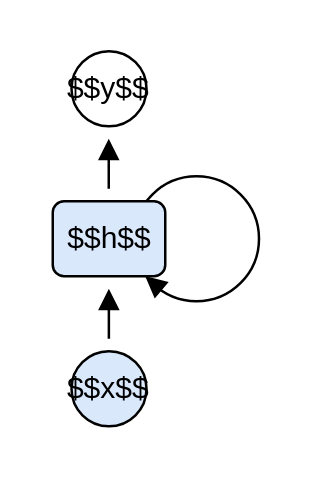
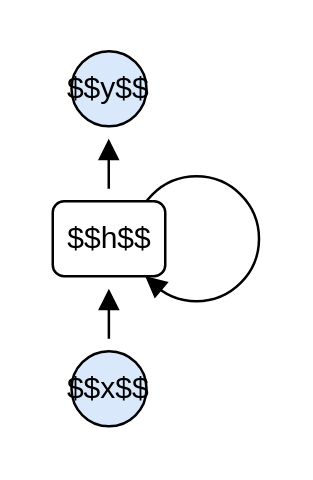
(109, 89) -> (109, 89)
(109, 239) -> (109, 239)
